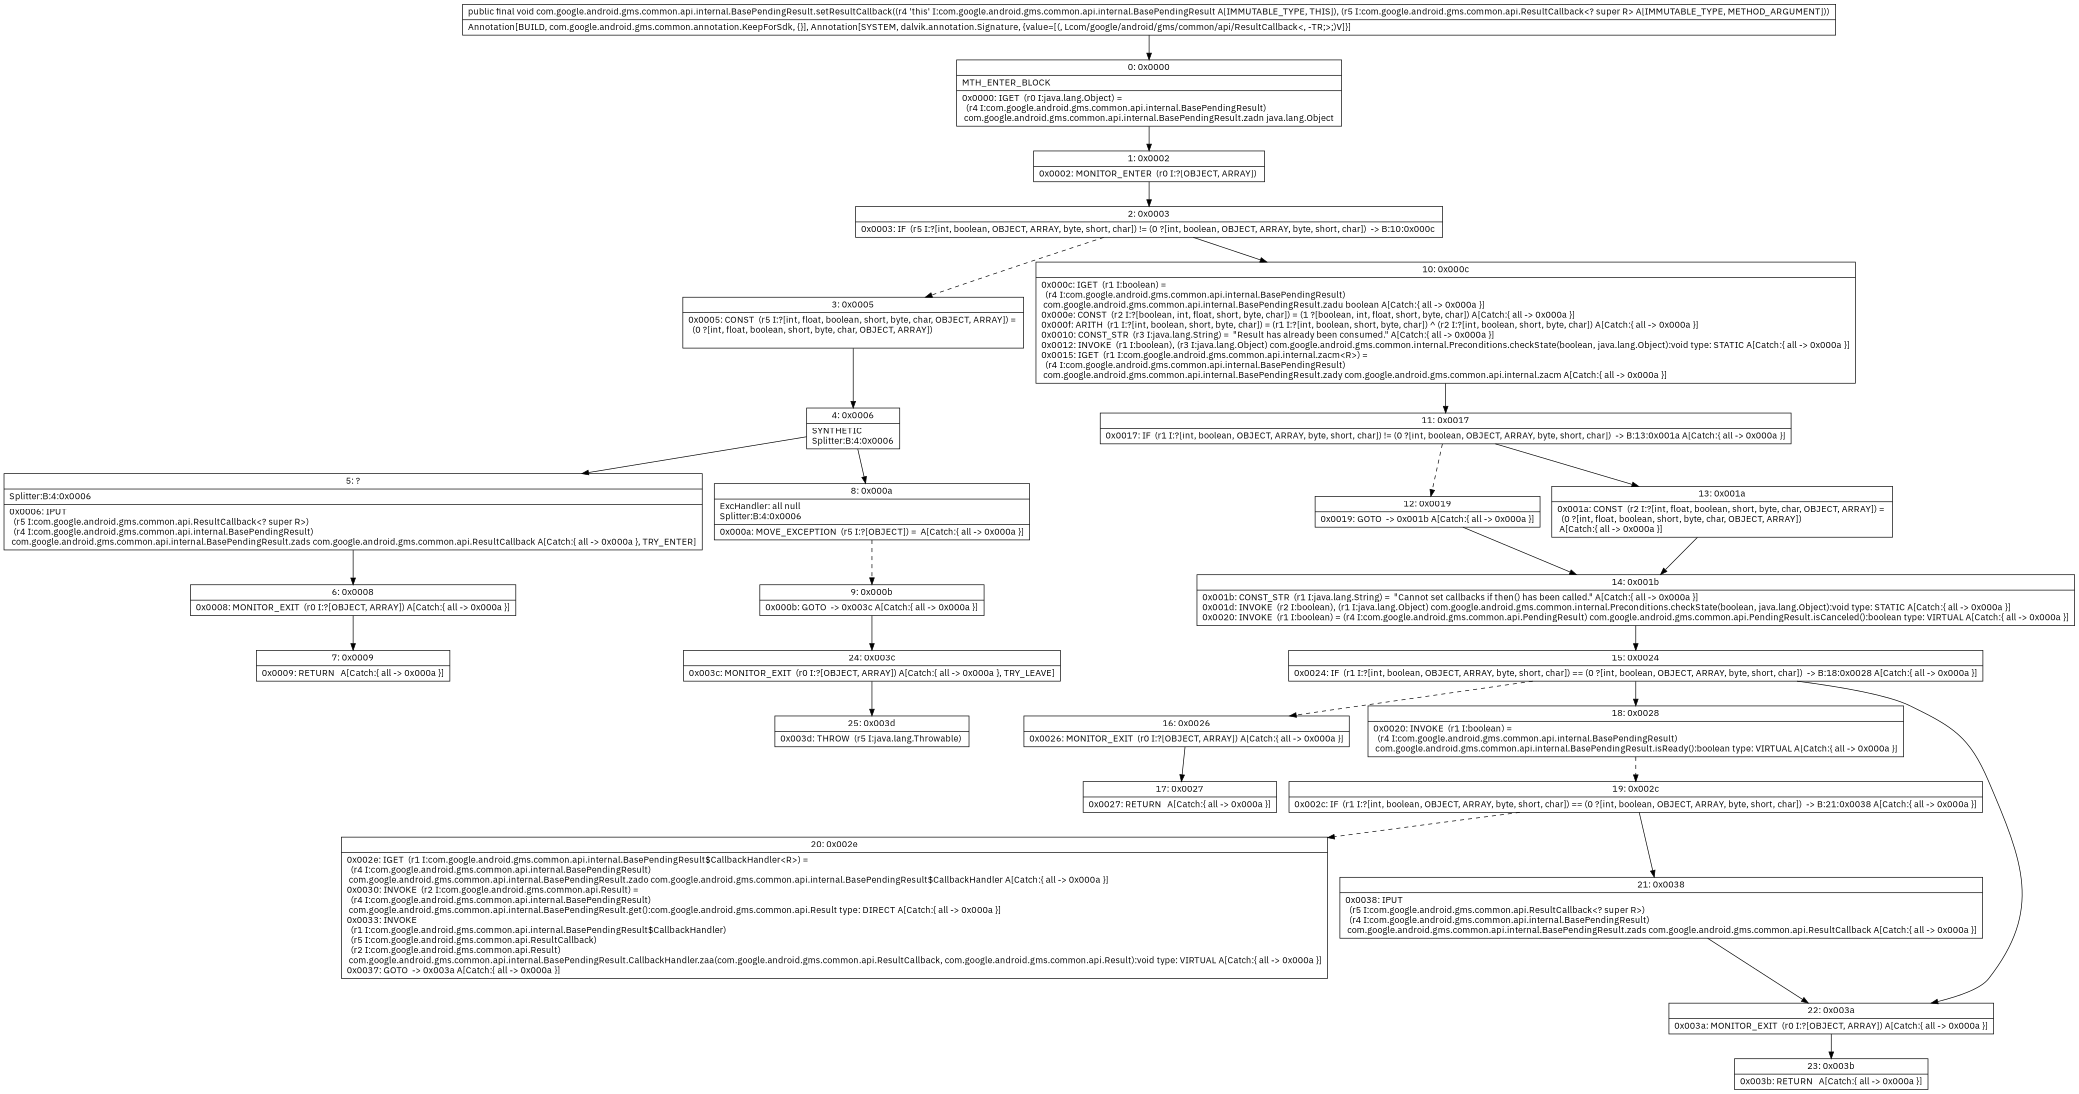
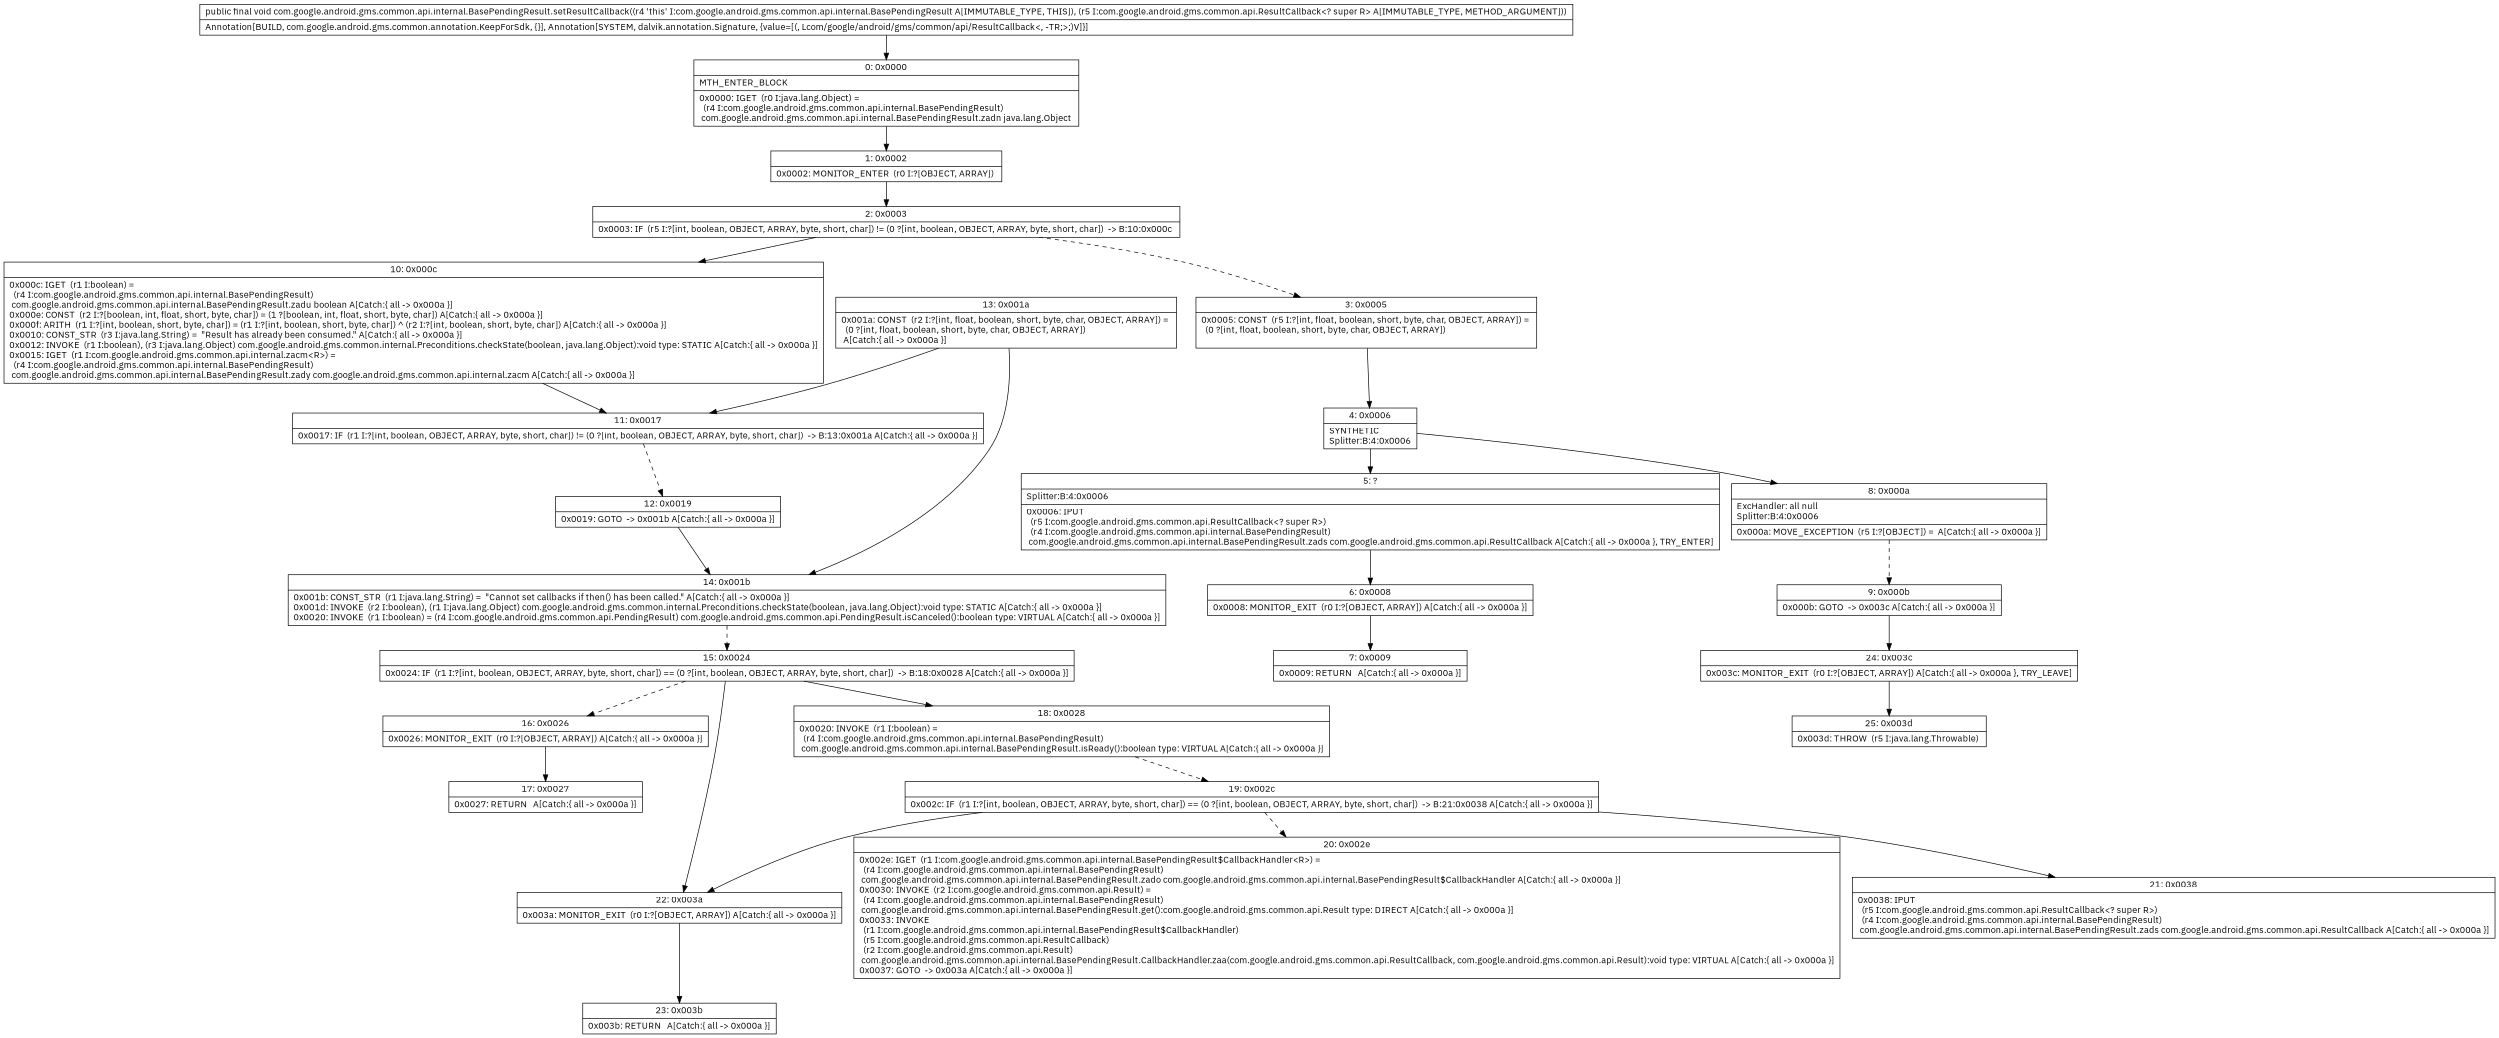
(1564, 464) -> (829, 384)
(1636, 635) -> (727, 635)
(1755, 969) -> (844, 838)
